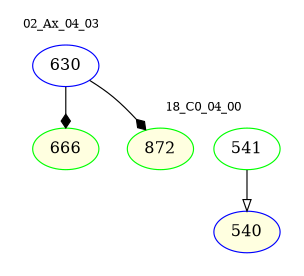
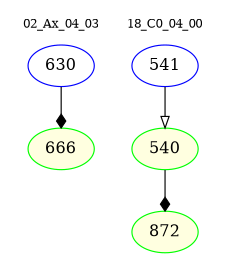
(126, 108) -> (165, 184)
(247, 149) -> (165, 66)
(247, 232) -> (165, 149)
